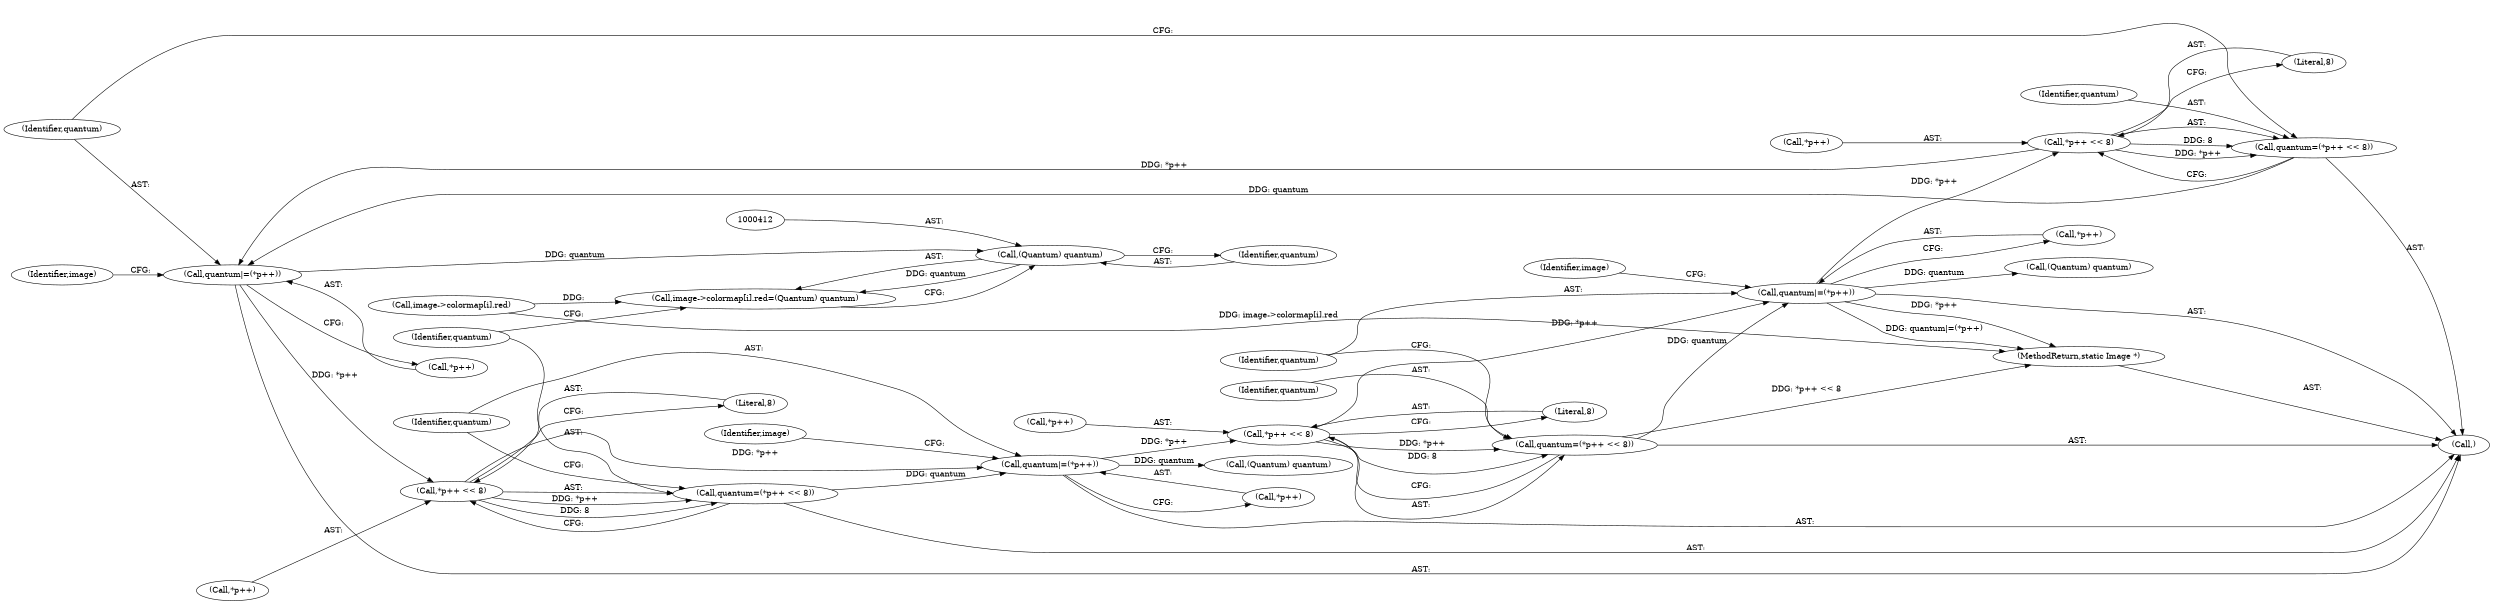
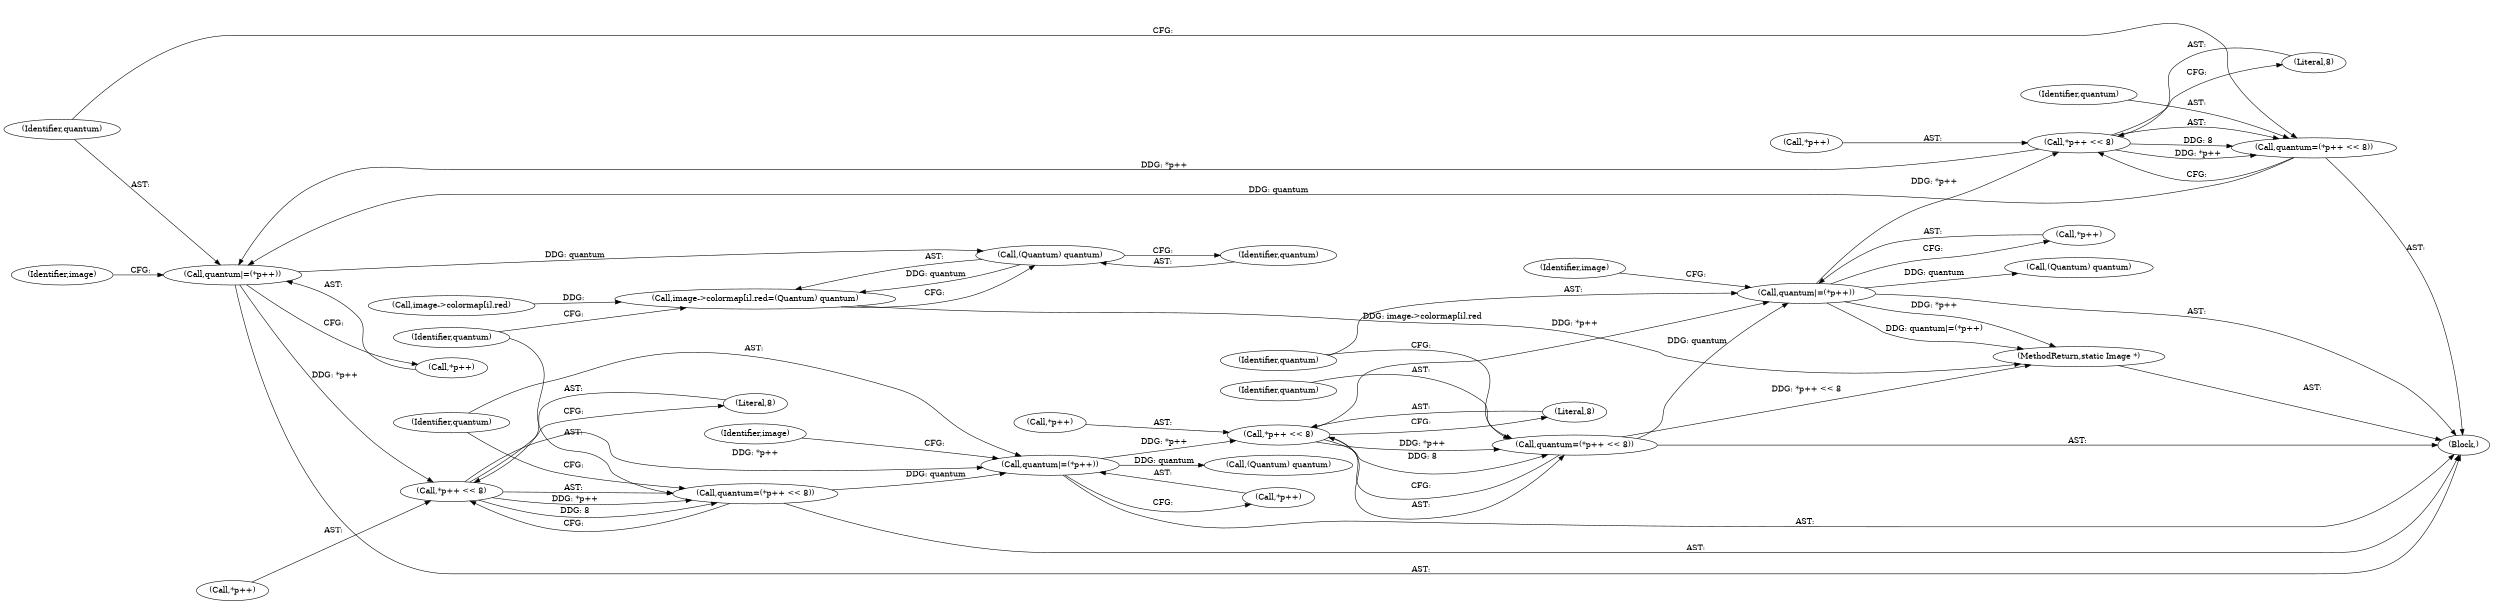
(755, 220) -> none
(1254, 326) -> (1438, 323)
(2464, 445) -> (2464, 445)
